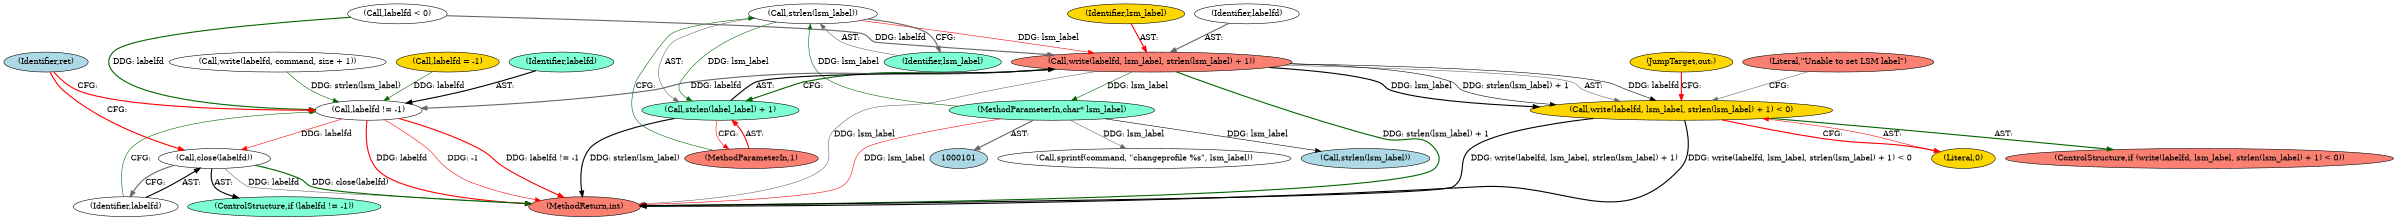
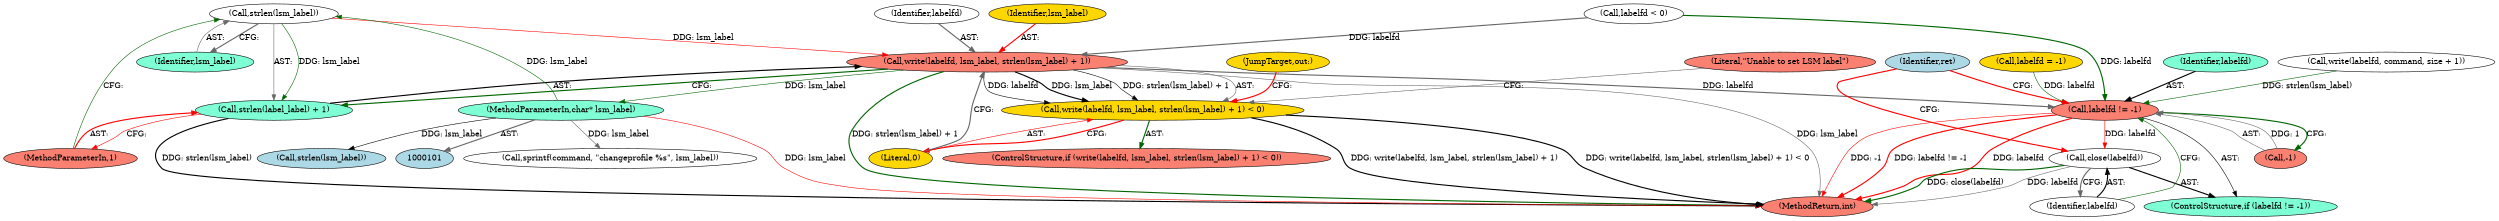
(369, 110) -> (2105, 110)
none -> (968, 128)
none -> (2198, 143)
none -> (2281, 158)
